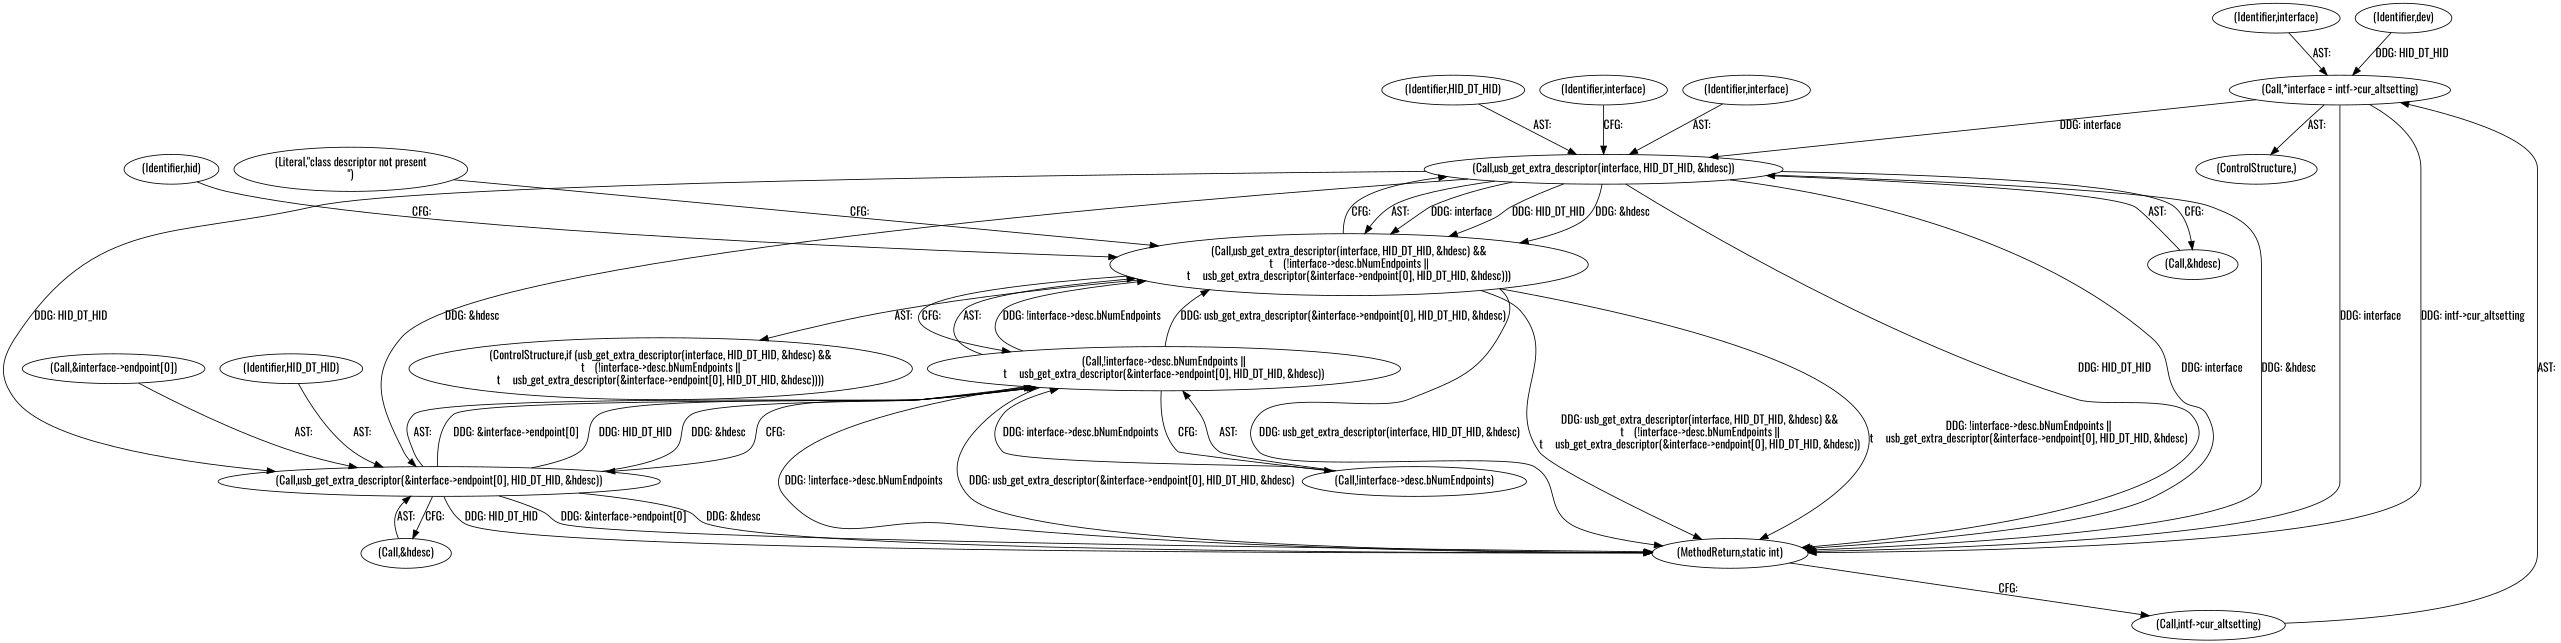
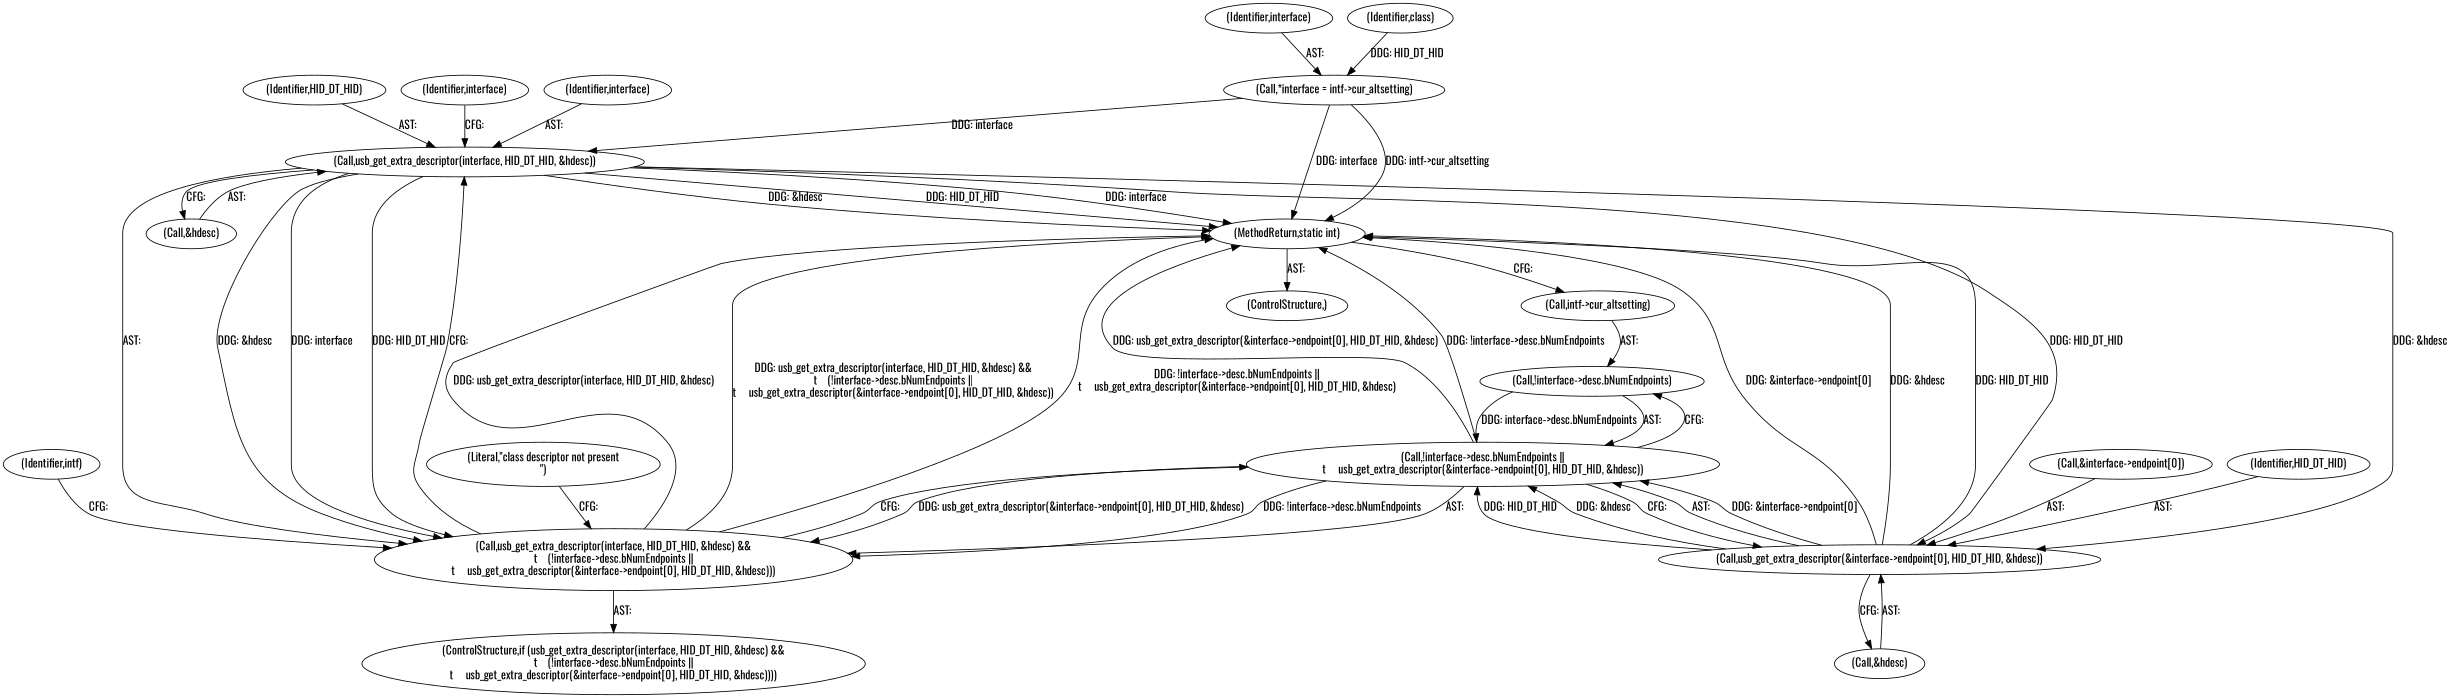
(2404, 18) -> (1400, 18)
(2300, 127) -> (1287, 266)
(171, 169) -> (52, 464)
(2537, 424) -> (1620, 340)
